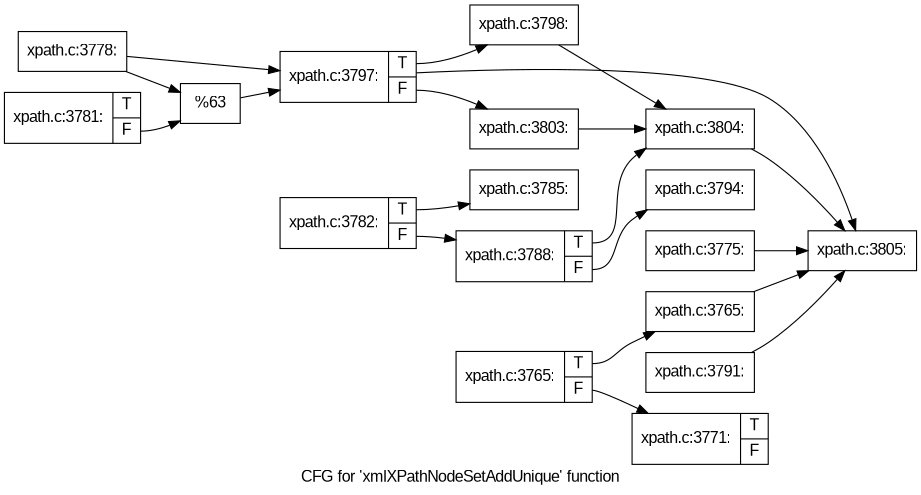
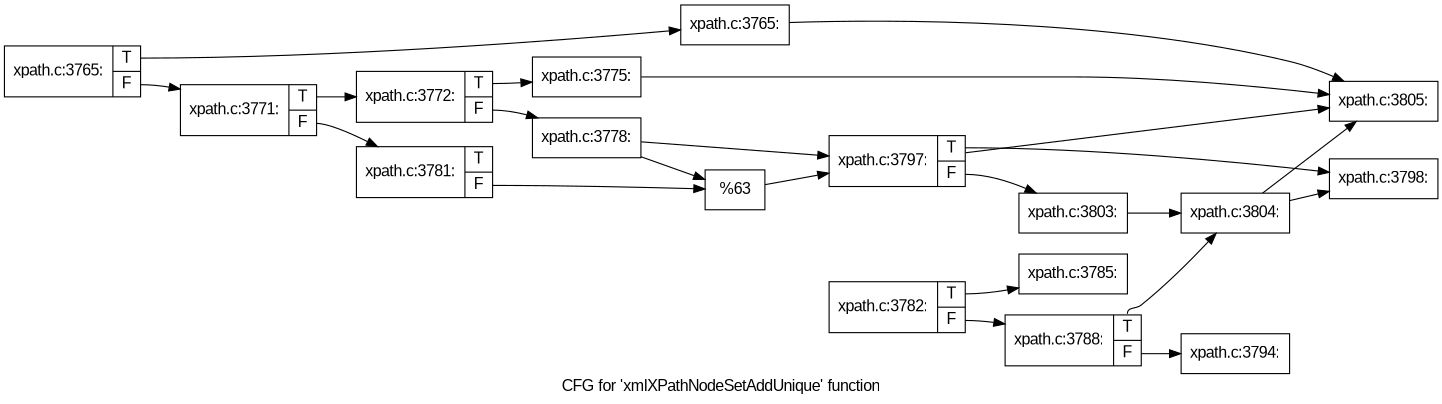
(615, 78) -> (1304, 197)
none -> (425, 97)
none -> (343, 130)
(700, 372) -> none
